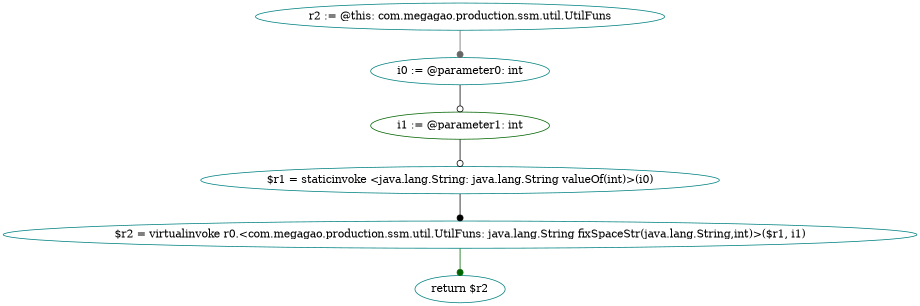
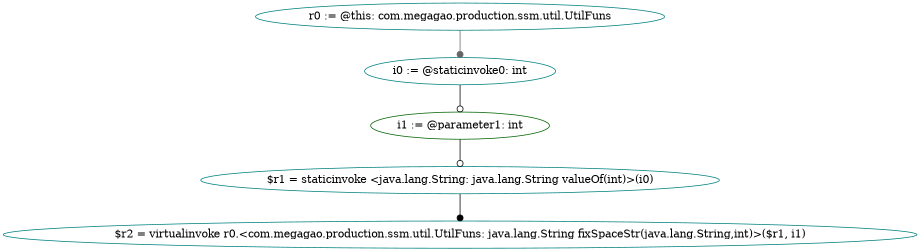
(460, 17) -> (460, 17)
(460, 71) -> (460, 71)
(460, 289) -> none
